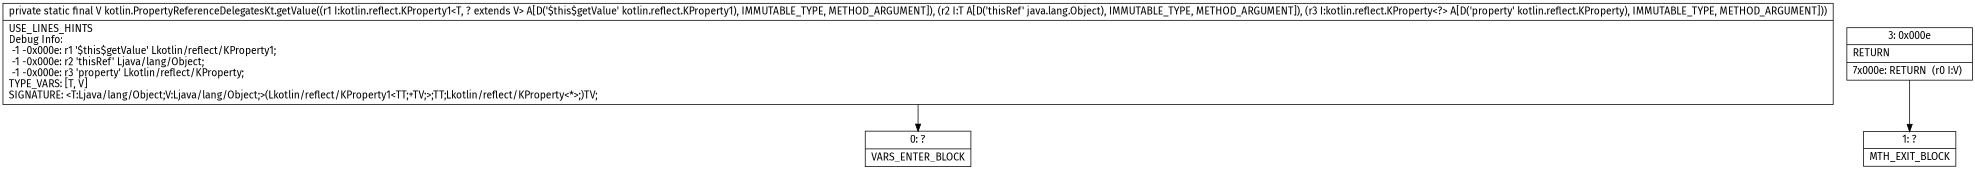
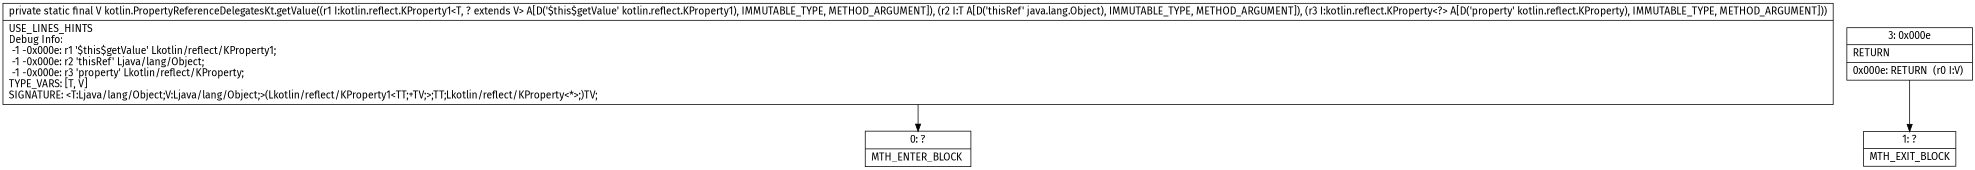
(1909, 71) -> (1910, 71)
(918, 157) -> (917, 157)
